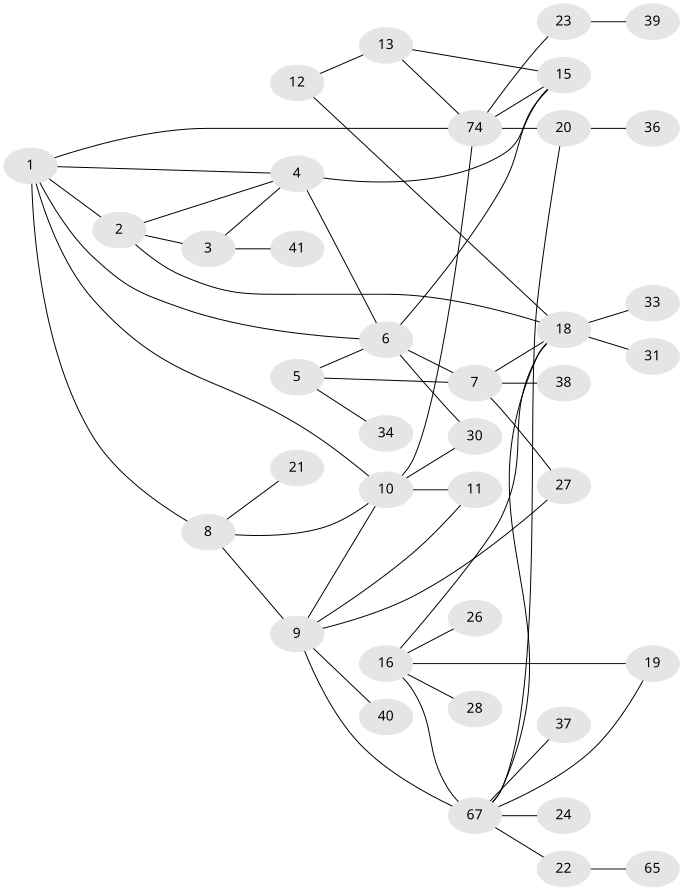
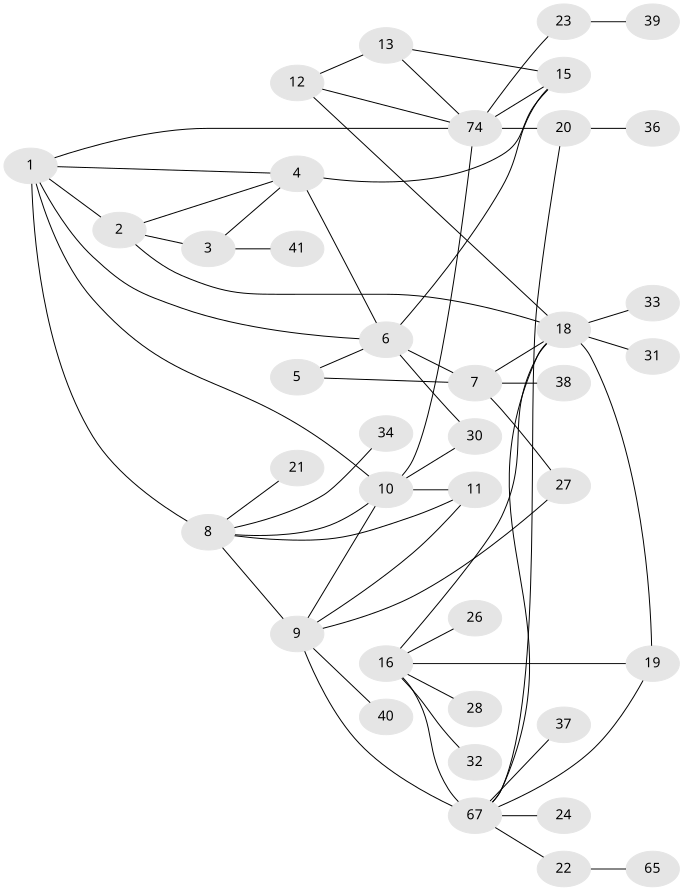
none -> (386, 106)
(342, 405) -> (311, 502)
none -> (635, 490)
none -> (347, 536)
none -> (475, 762)
